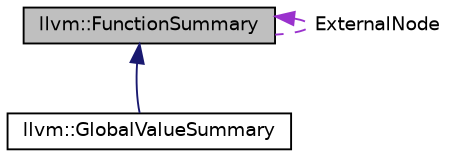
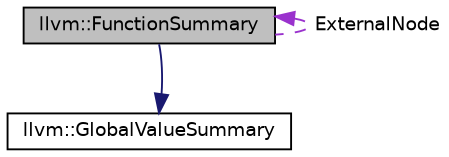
(137, 88) -> (162, 69)
